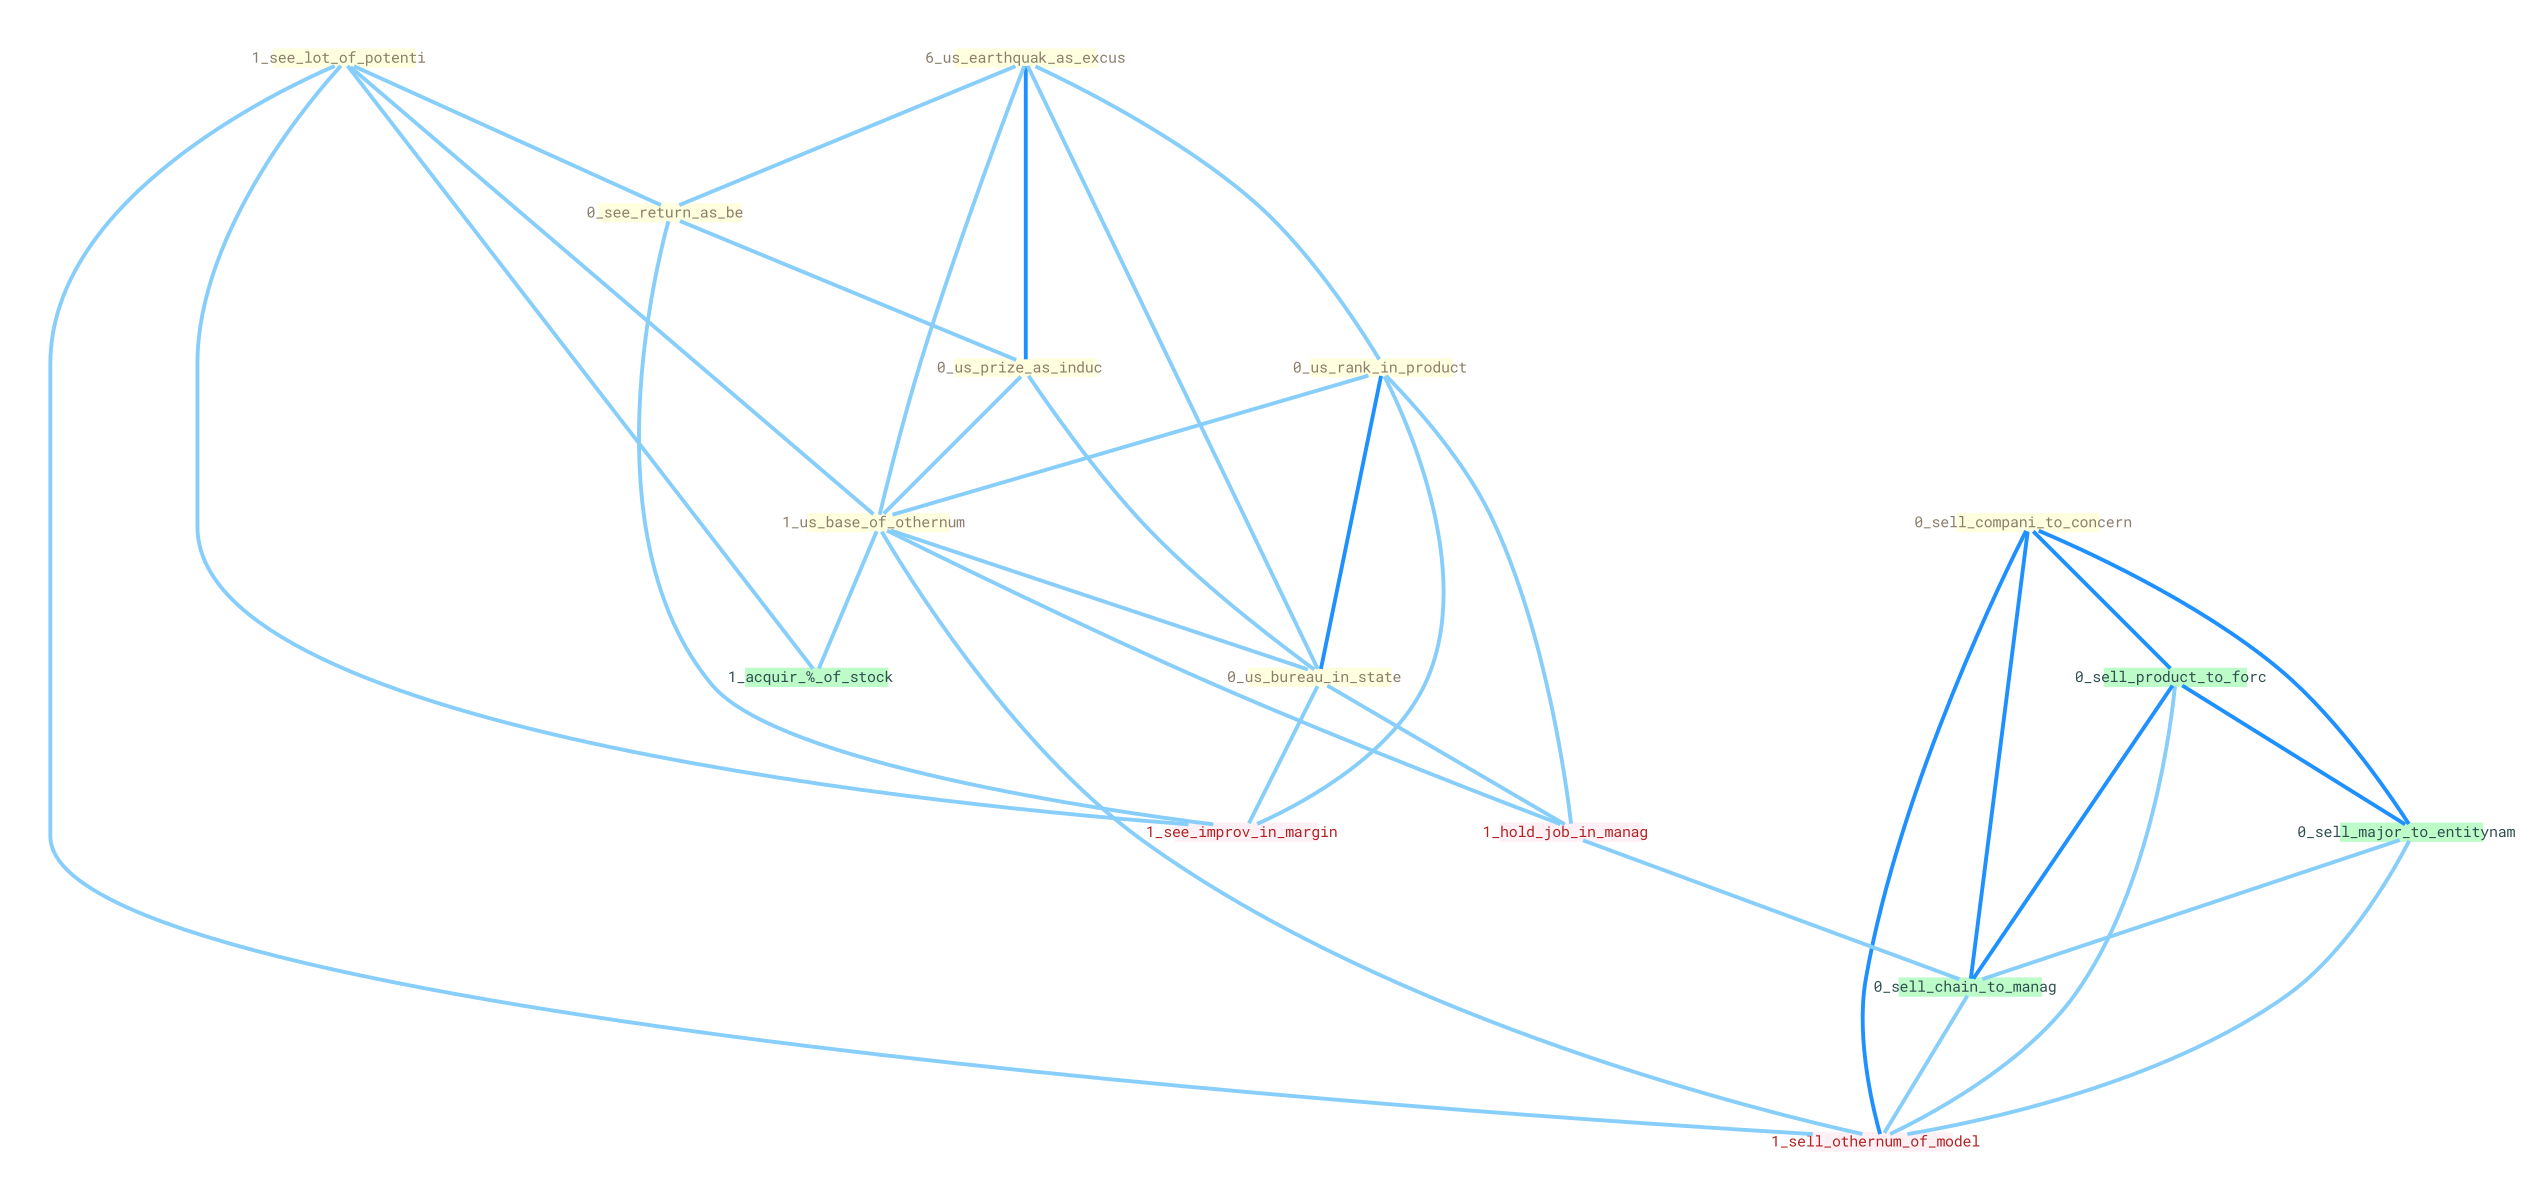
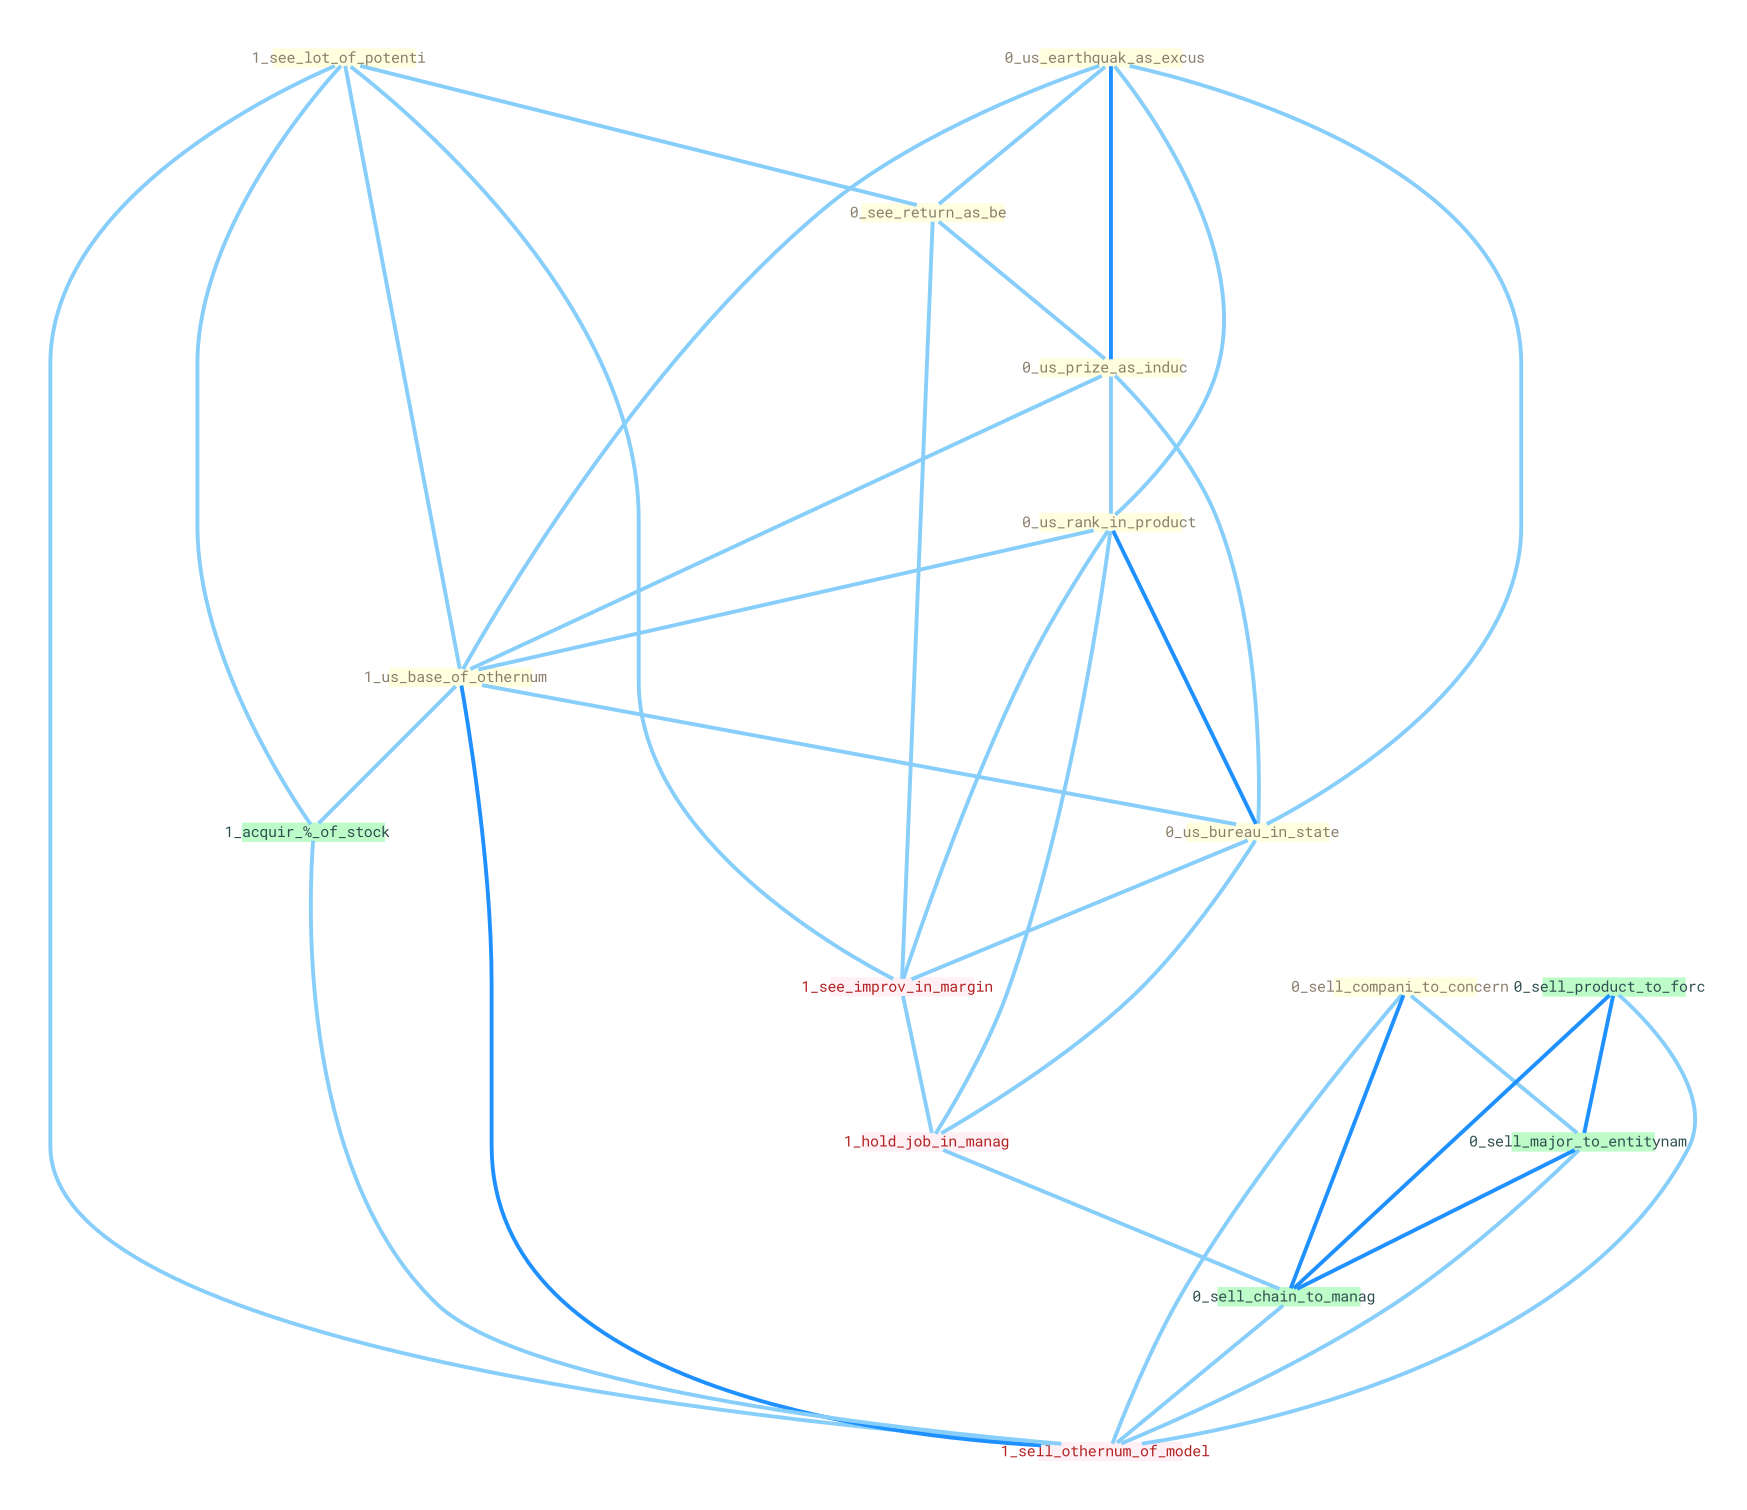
(1026, 58) -> (1111, 58)
none -> (1111, 445)
(2102, 600) -> none
(2249, 646) -> (1494, 1064)
(1219, 687) -> (917, 1064)
(1905, 824) -> (1238, 1207)
(2191, 910) -> (1436, 1219)
(1303, 937) -> (524, 1250)
none -> (503, 1342)
